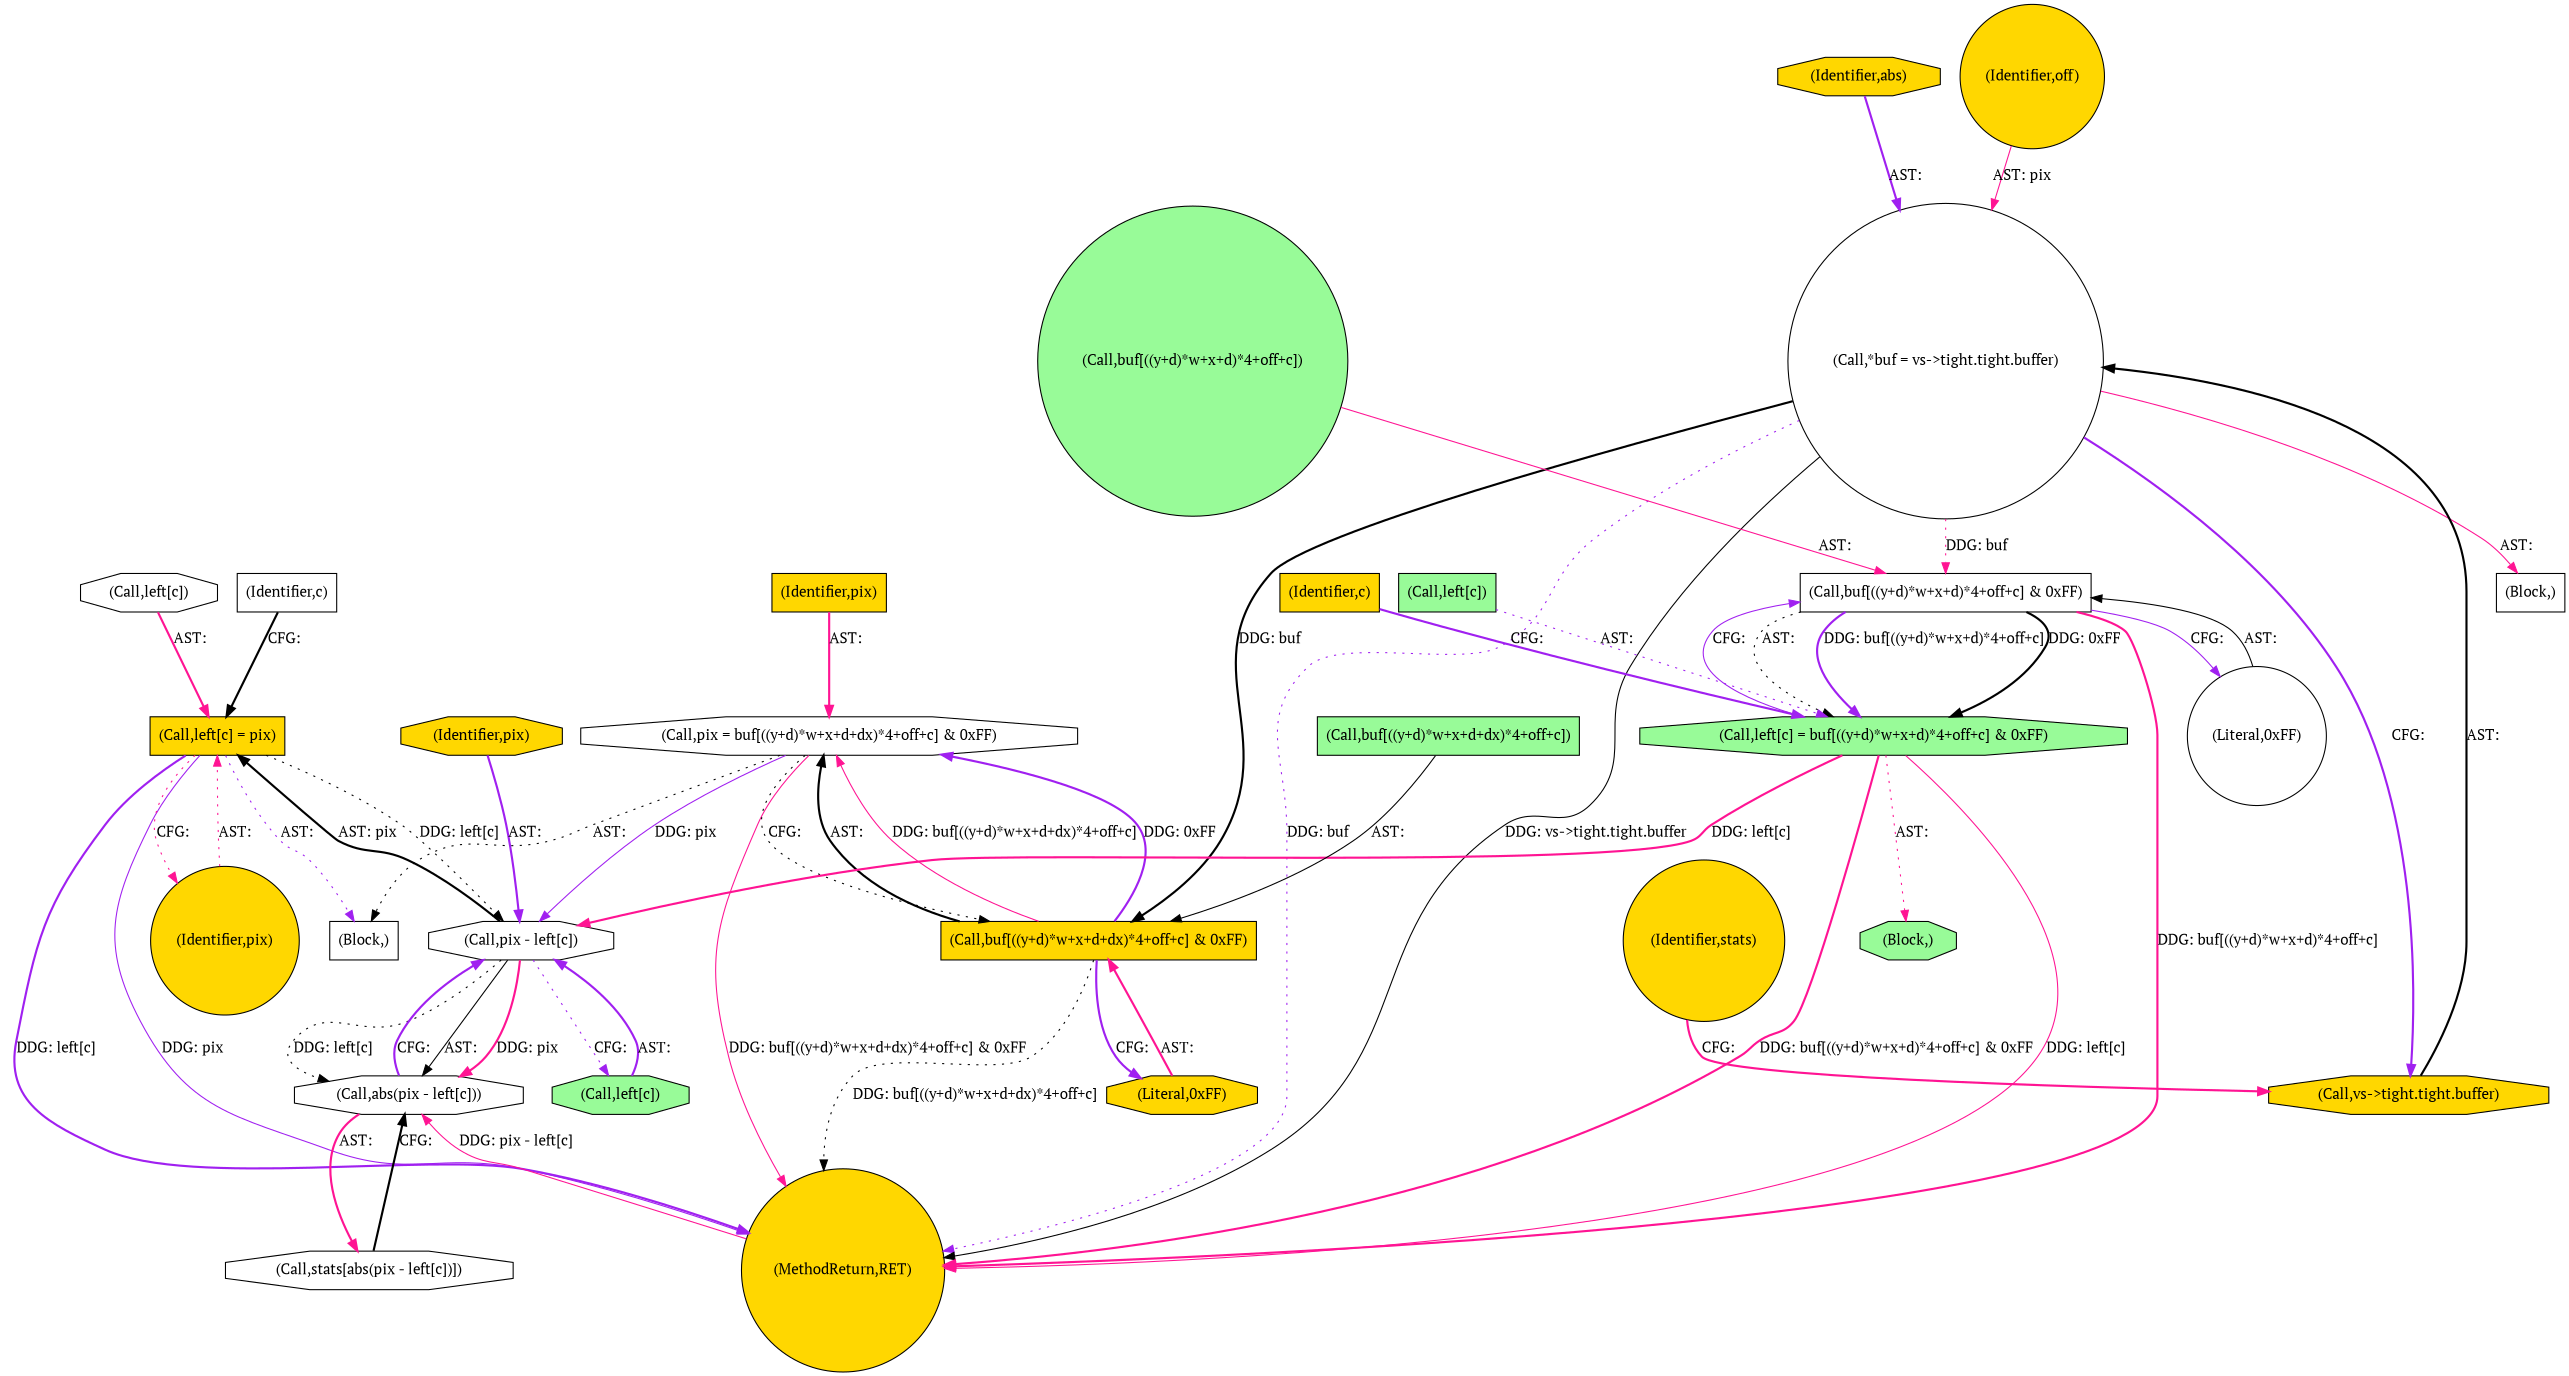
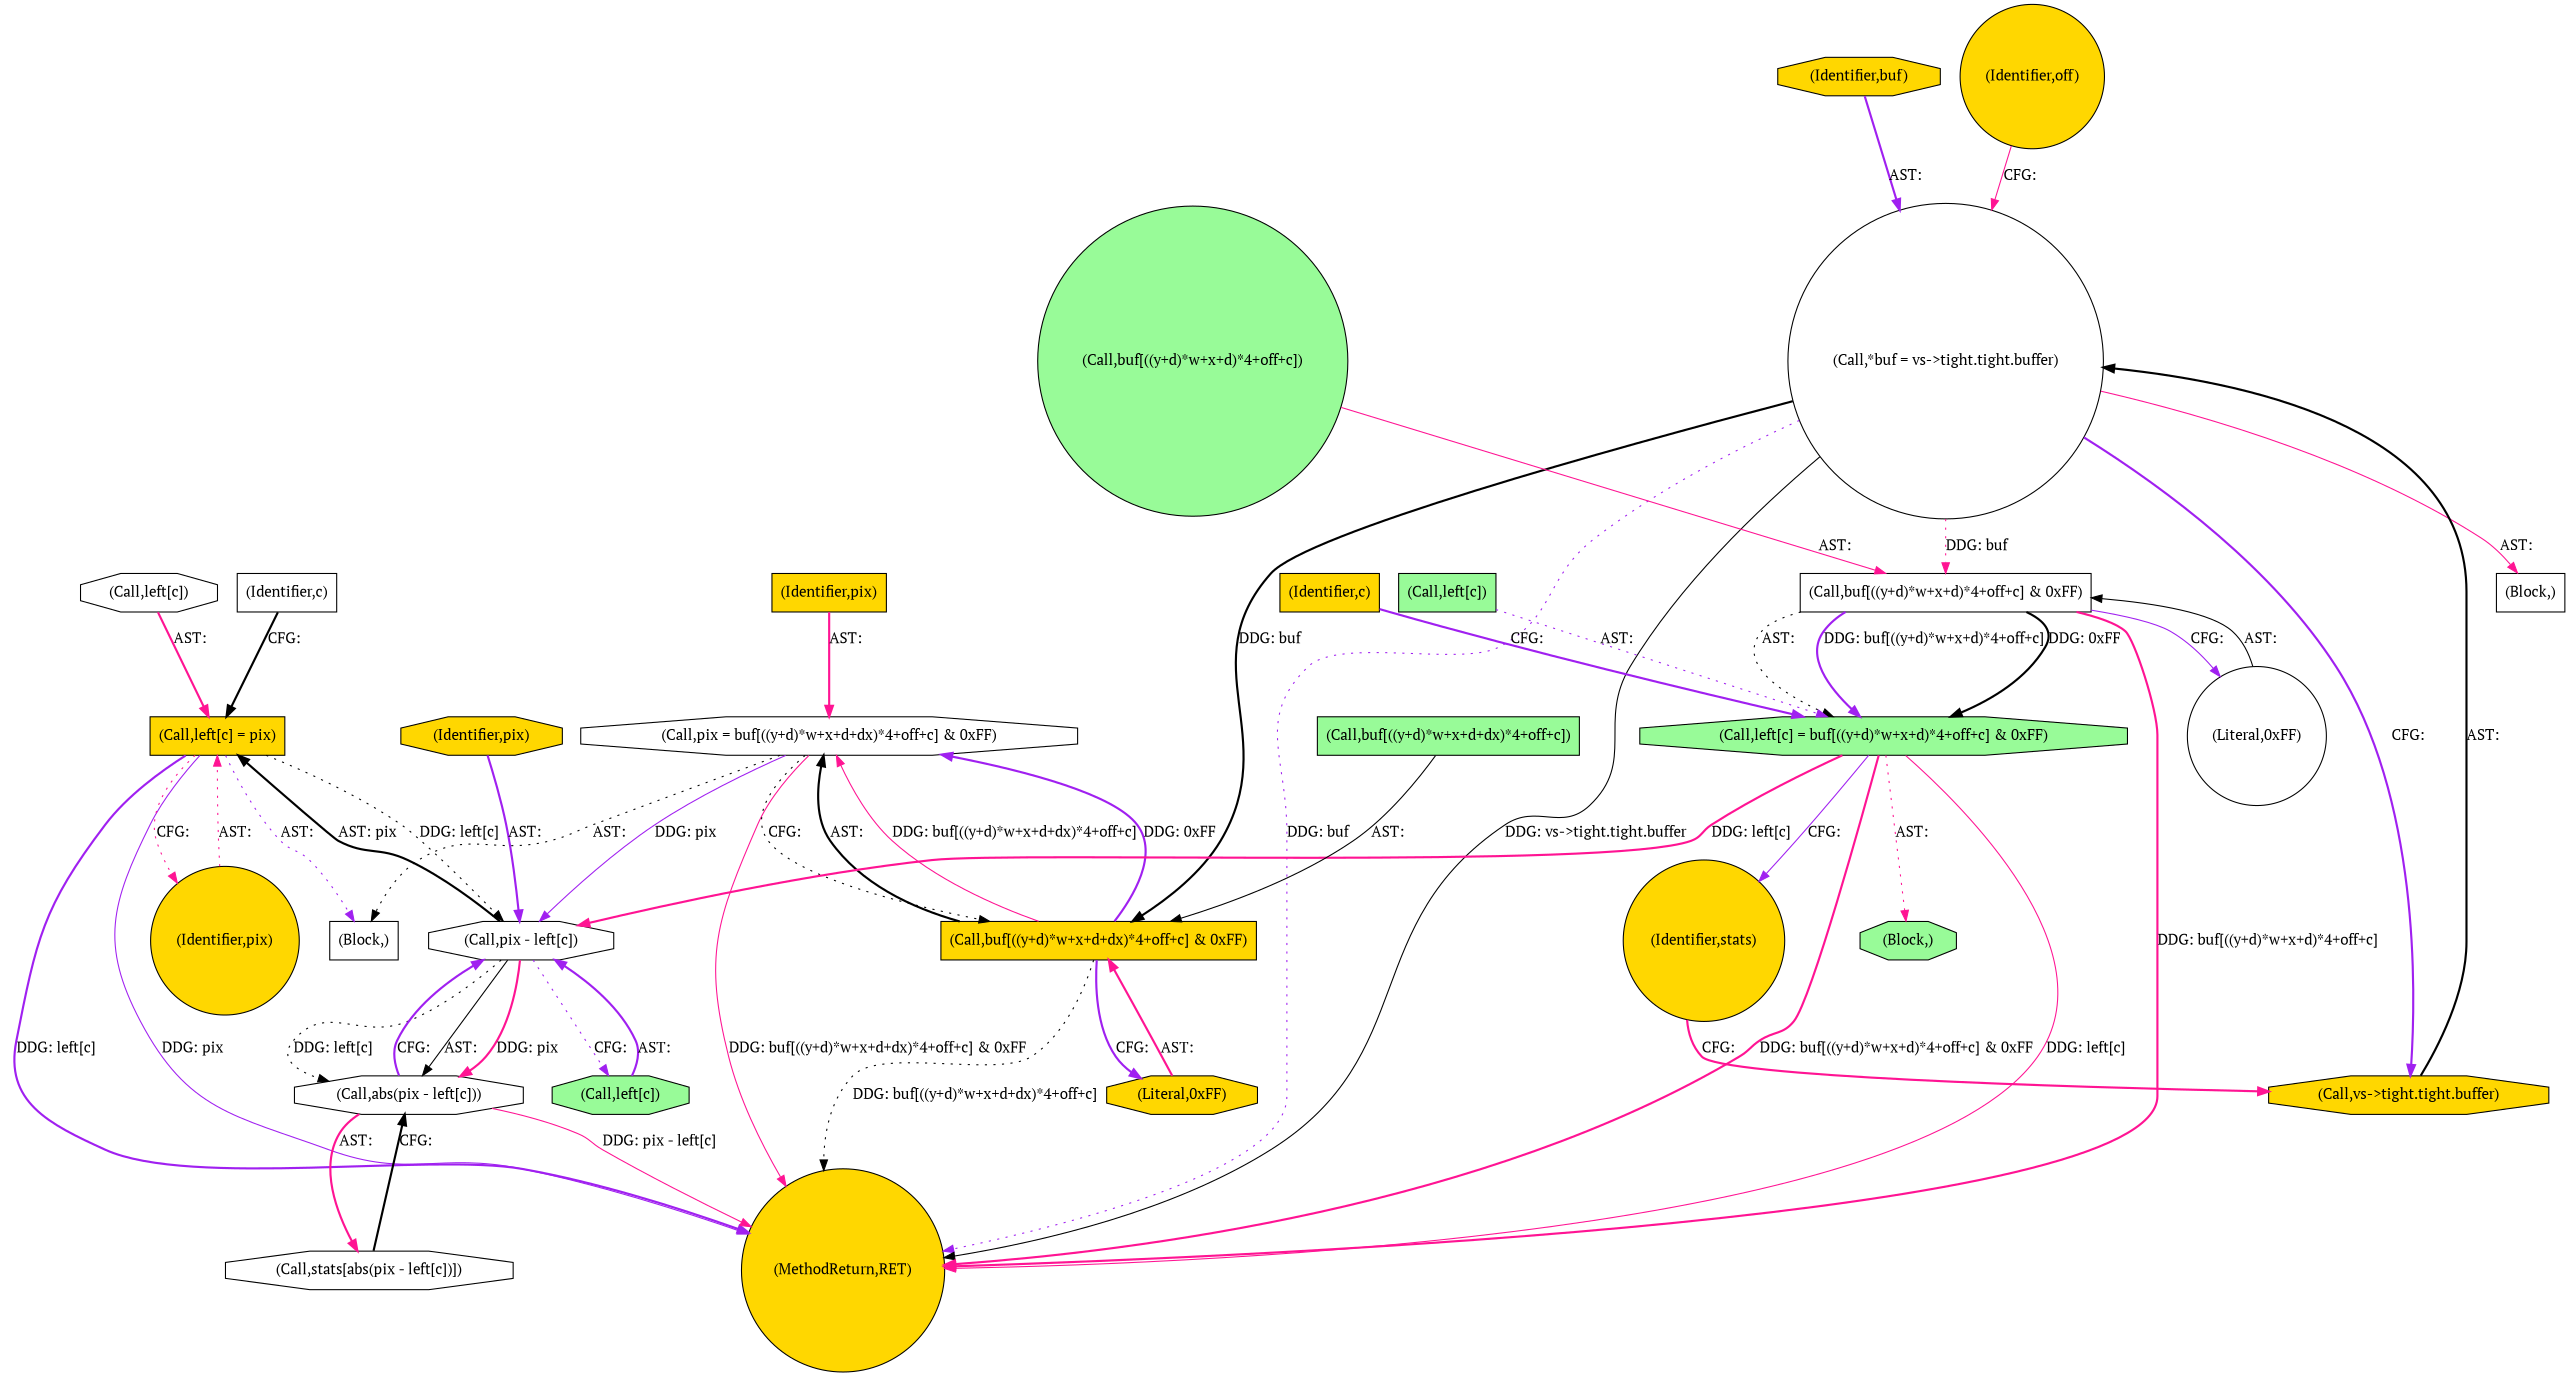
(1859, 77) -> (1859, 77)
(2022, 176) -> (2022, 176)
(1705, 661) -> (1818, 815)
(657, 1211) -> (619, 1159)
